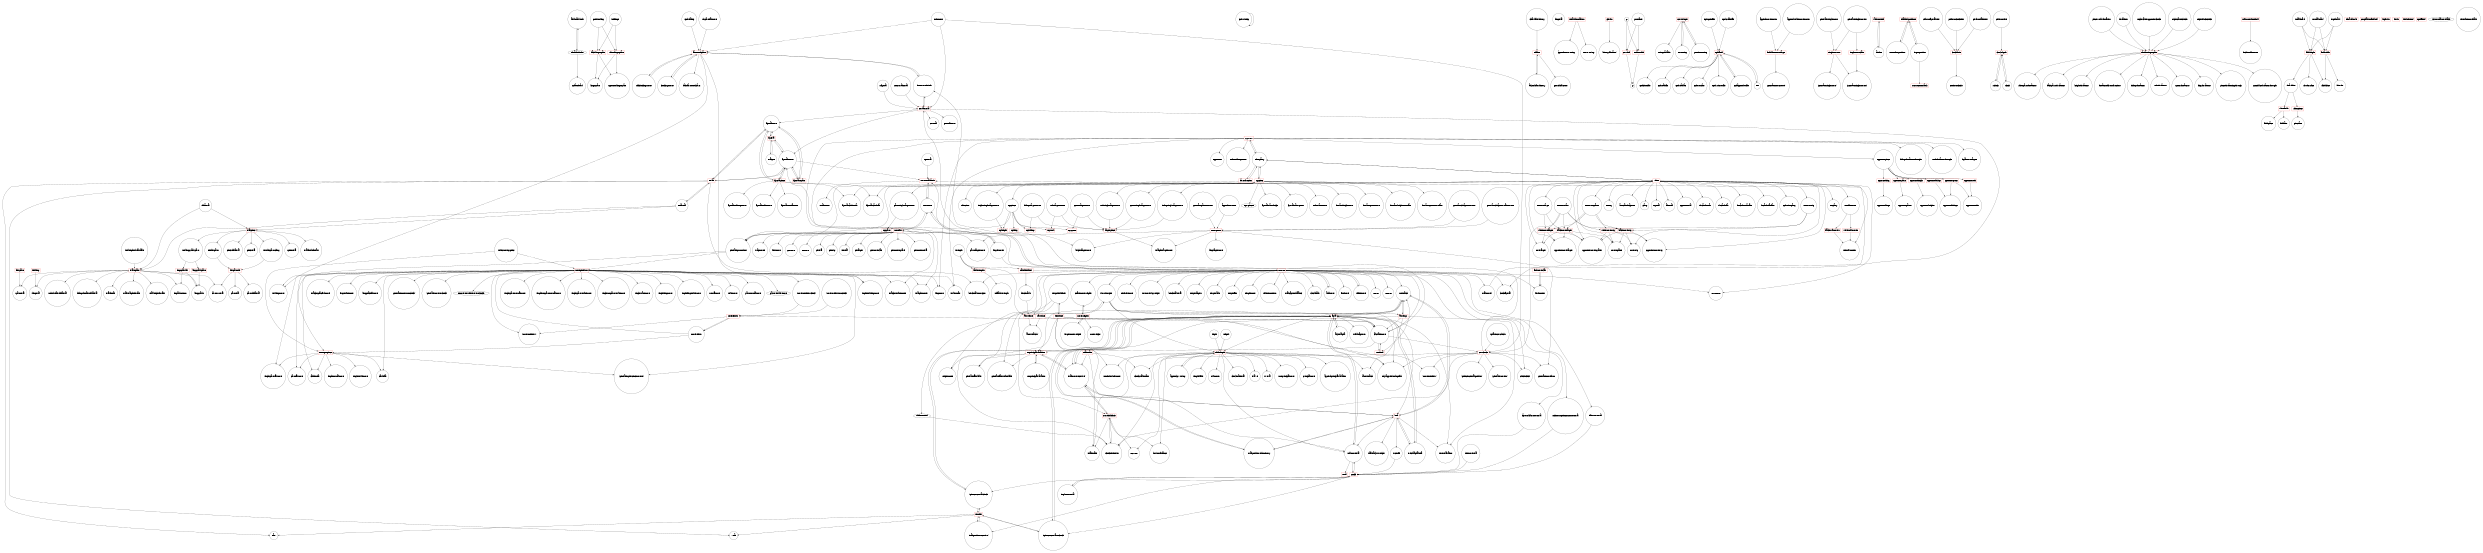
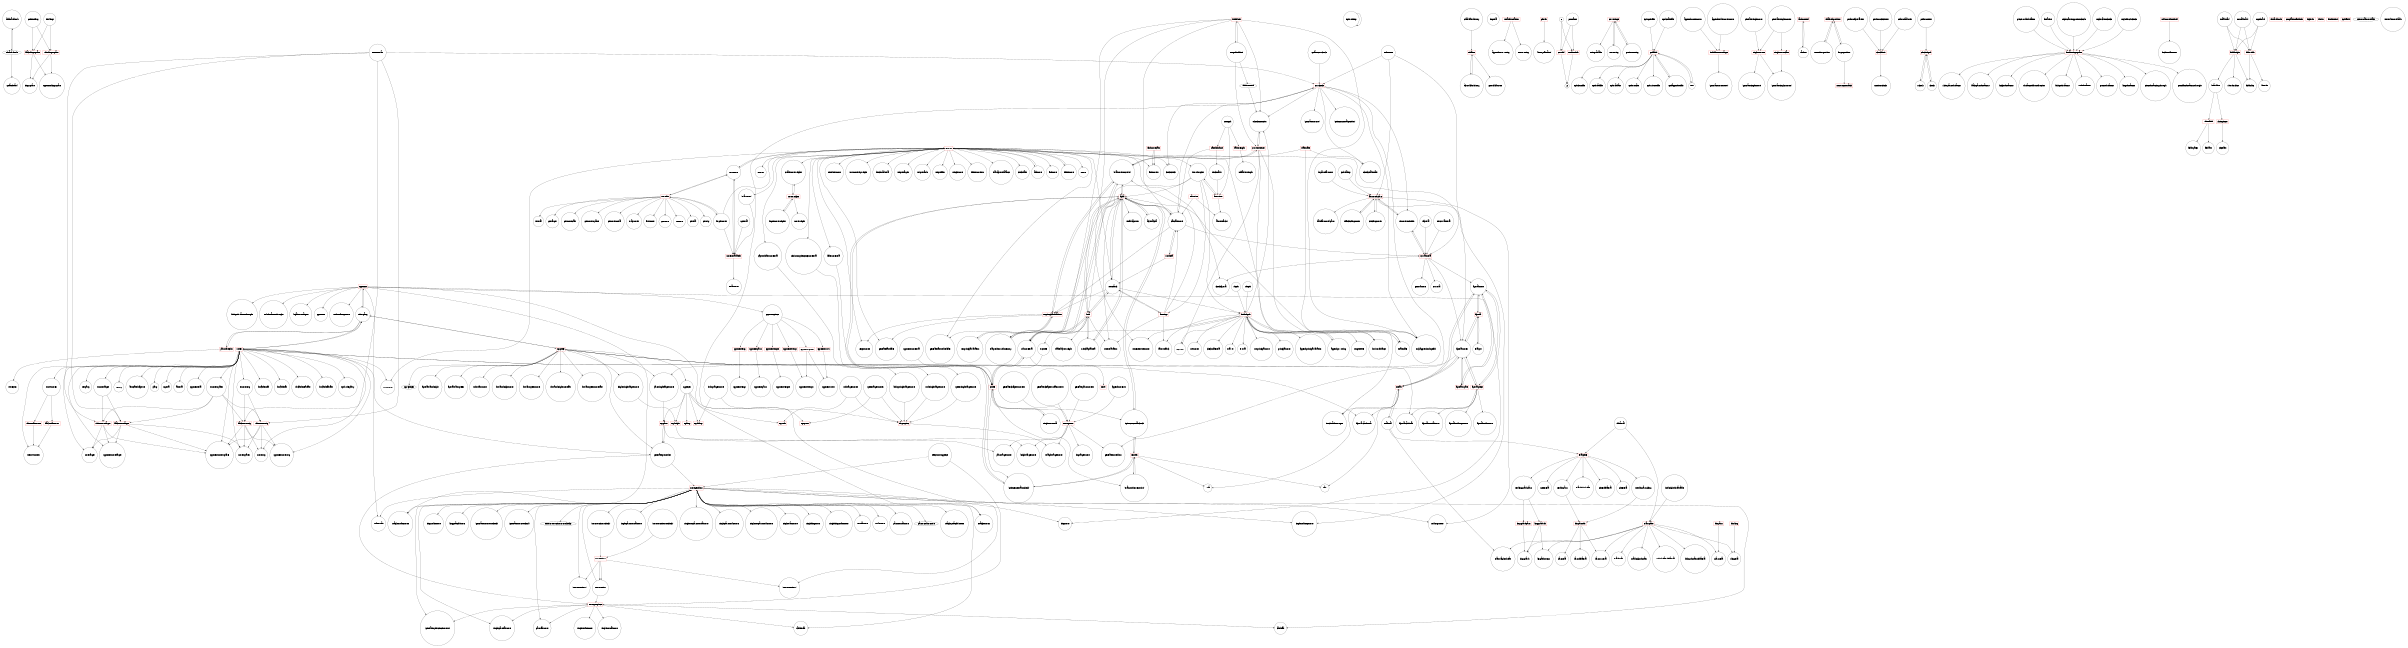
(857, 170) -> (1064, 366)
(400, 218) -> (1439, 492)
(1471, 453) -> (912, 349)
